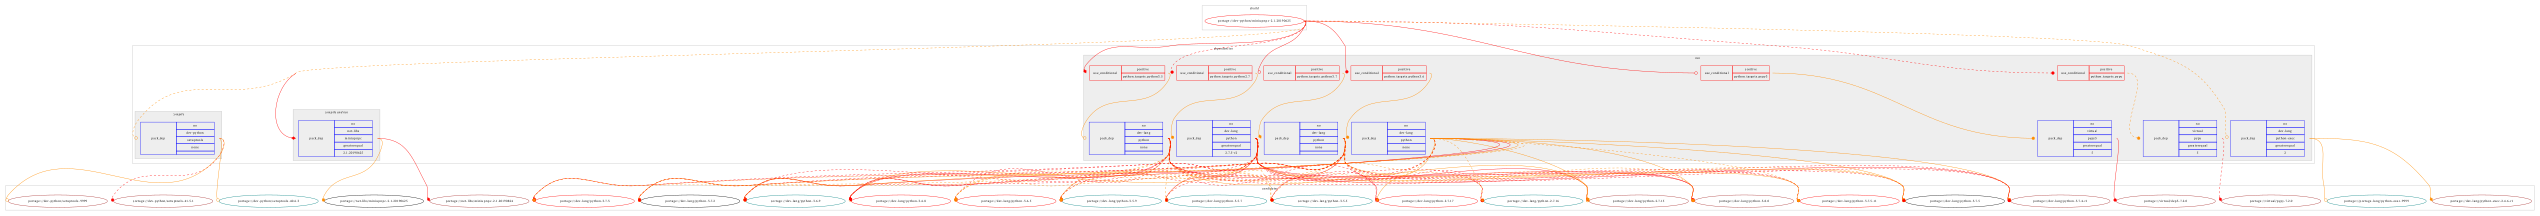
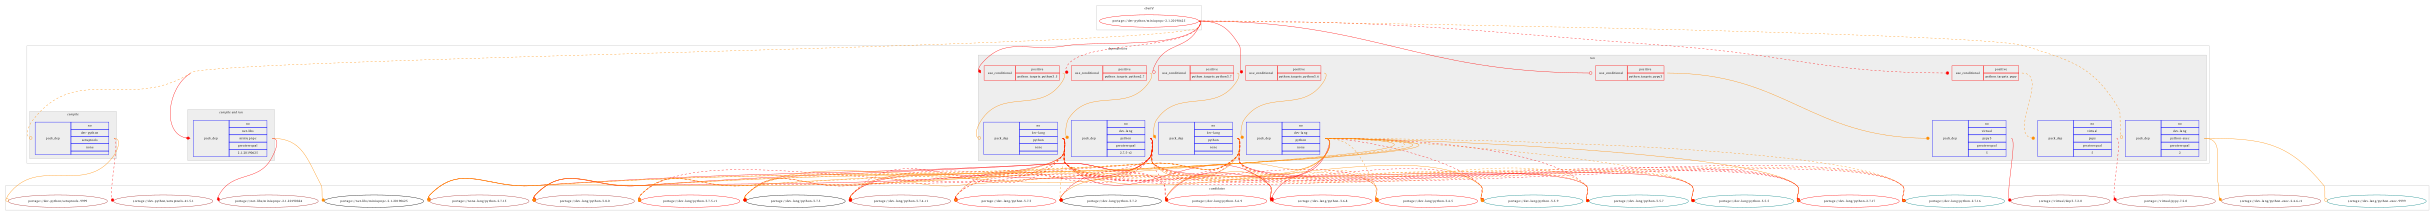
(269, 201) -> none
(796, 201) -> (1217, 201)
(1639, 201) -> (479, 201)
(2377, 201) -> (2377, 201)
